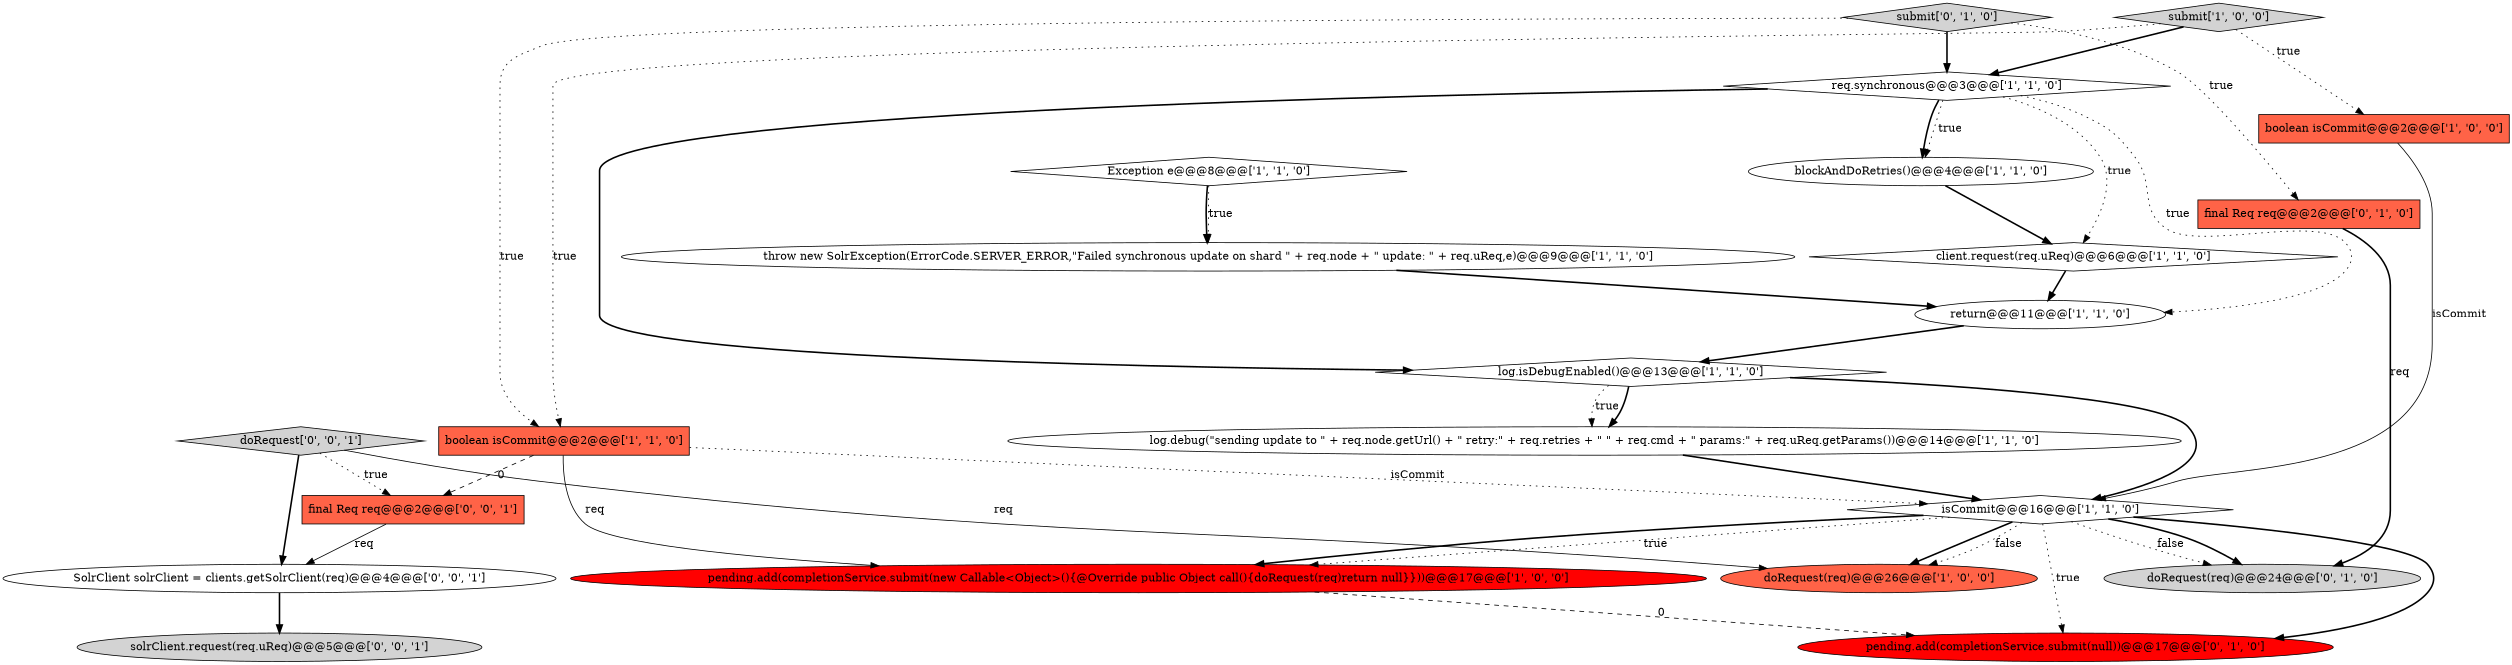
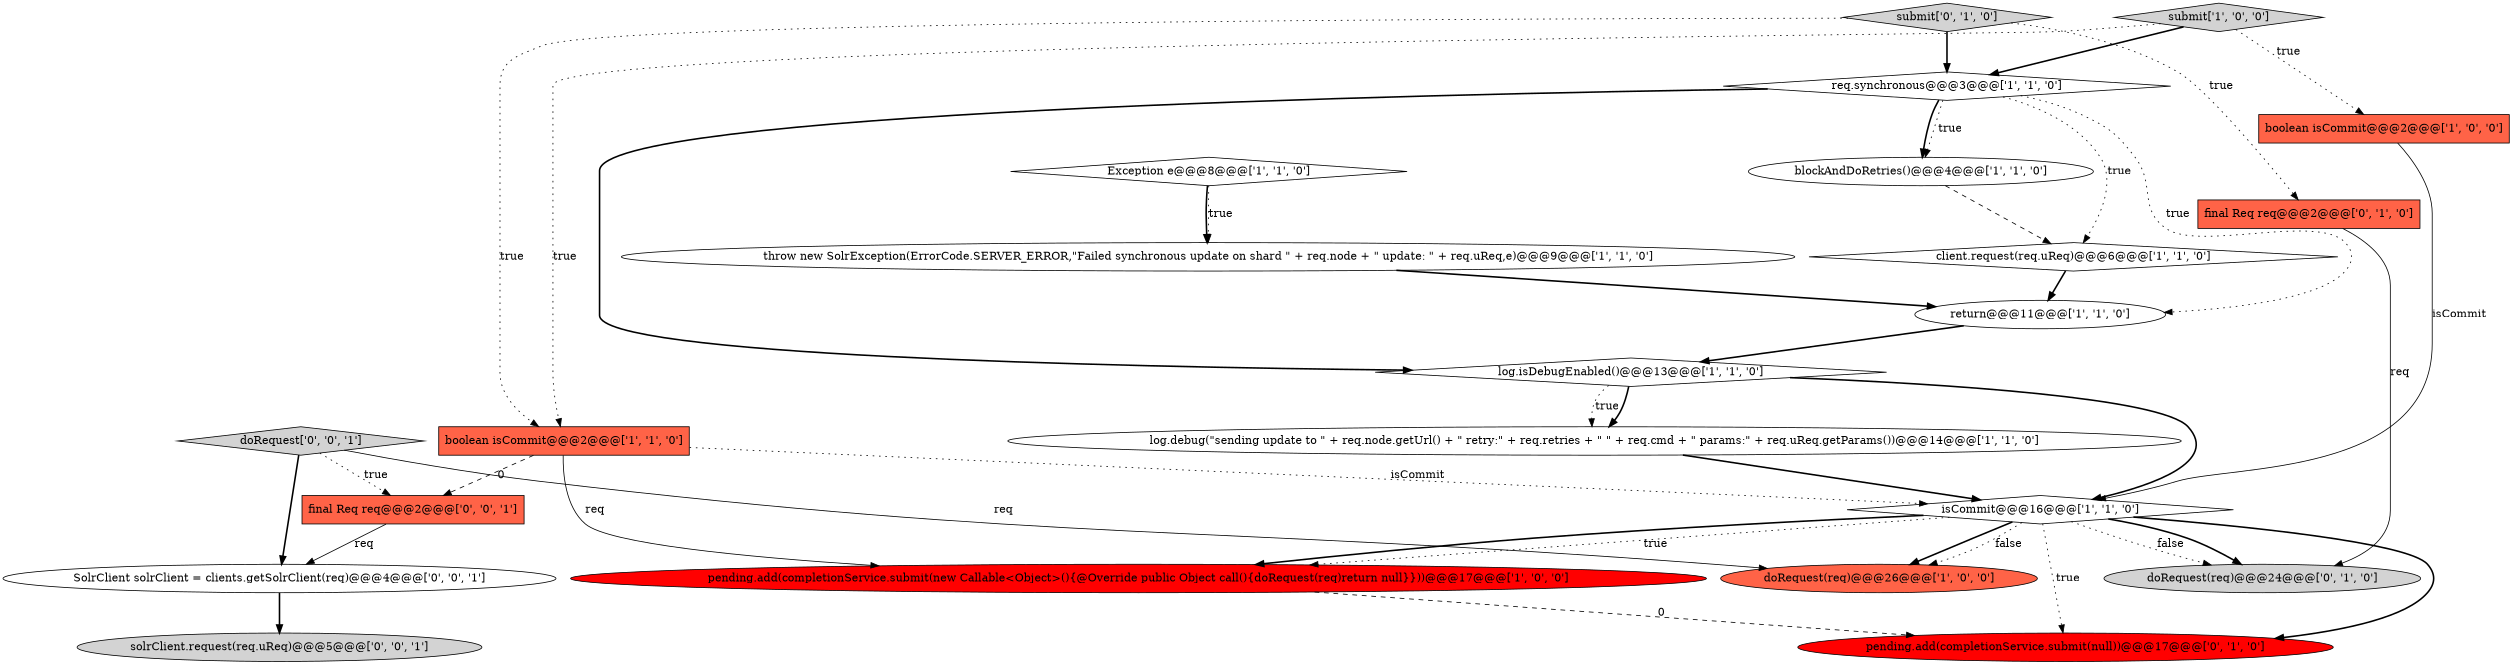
(1995, 213) -> (1995, 213)
(2390, 397) -> (2390, 397)
